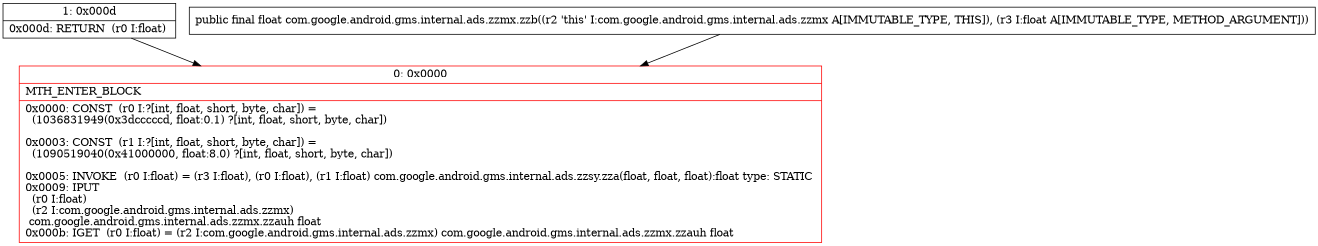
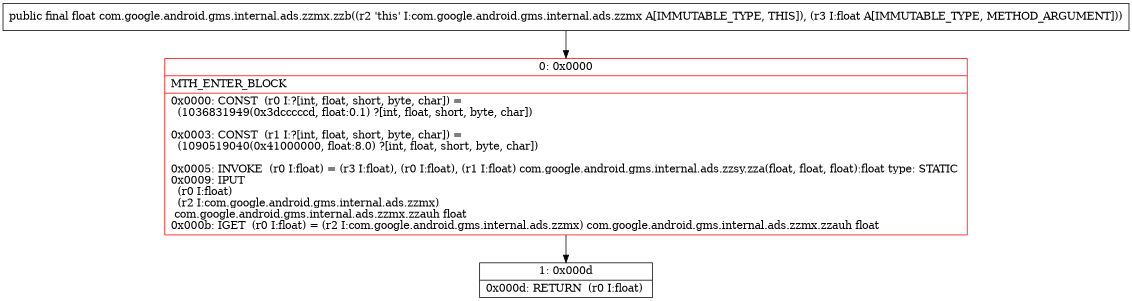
(162, 51) -> (566, 245)
